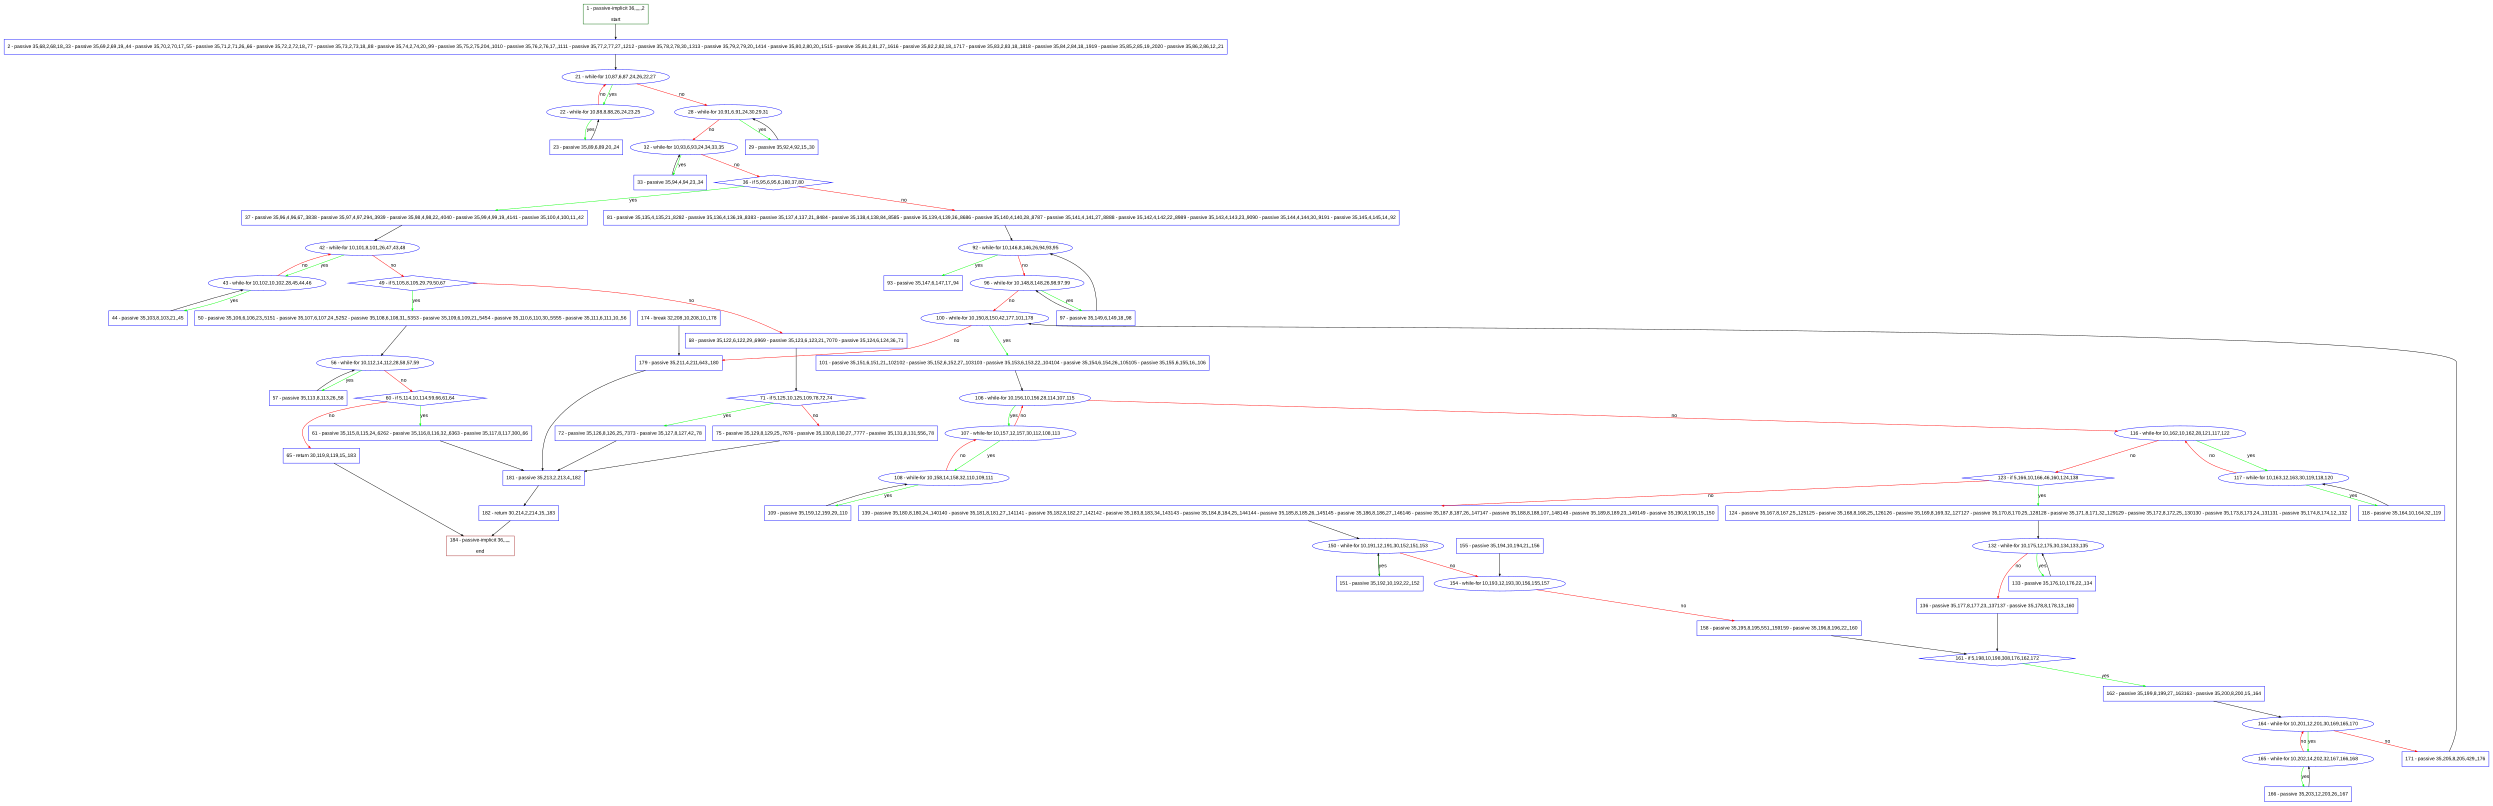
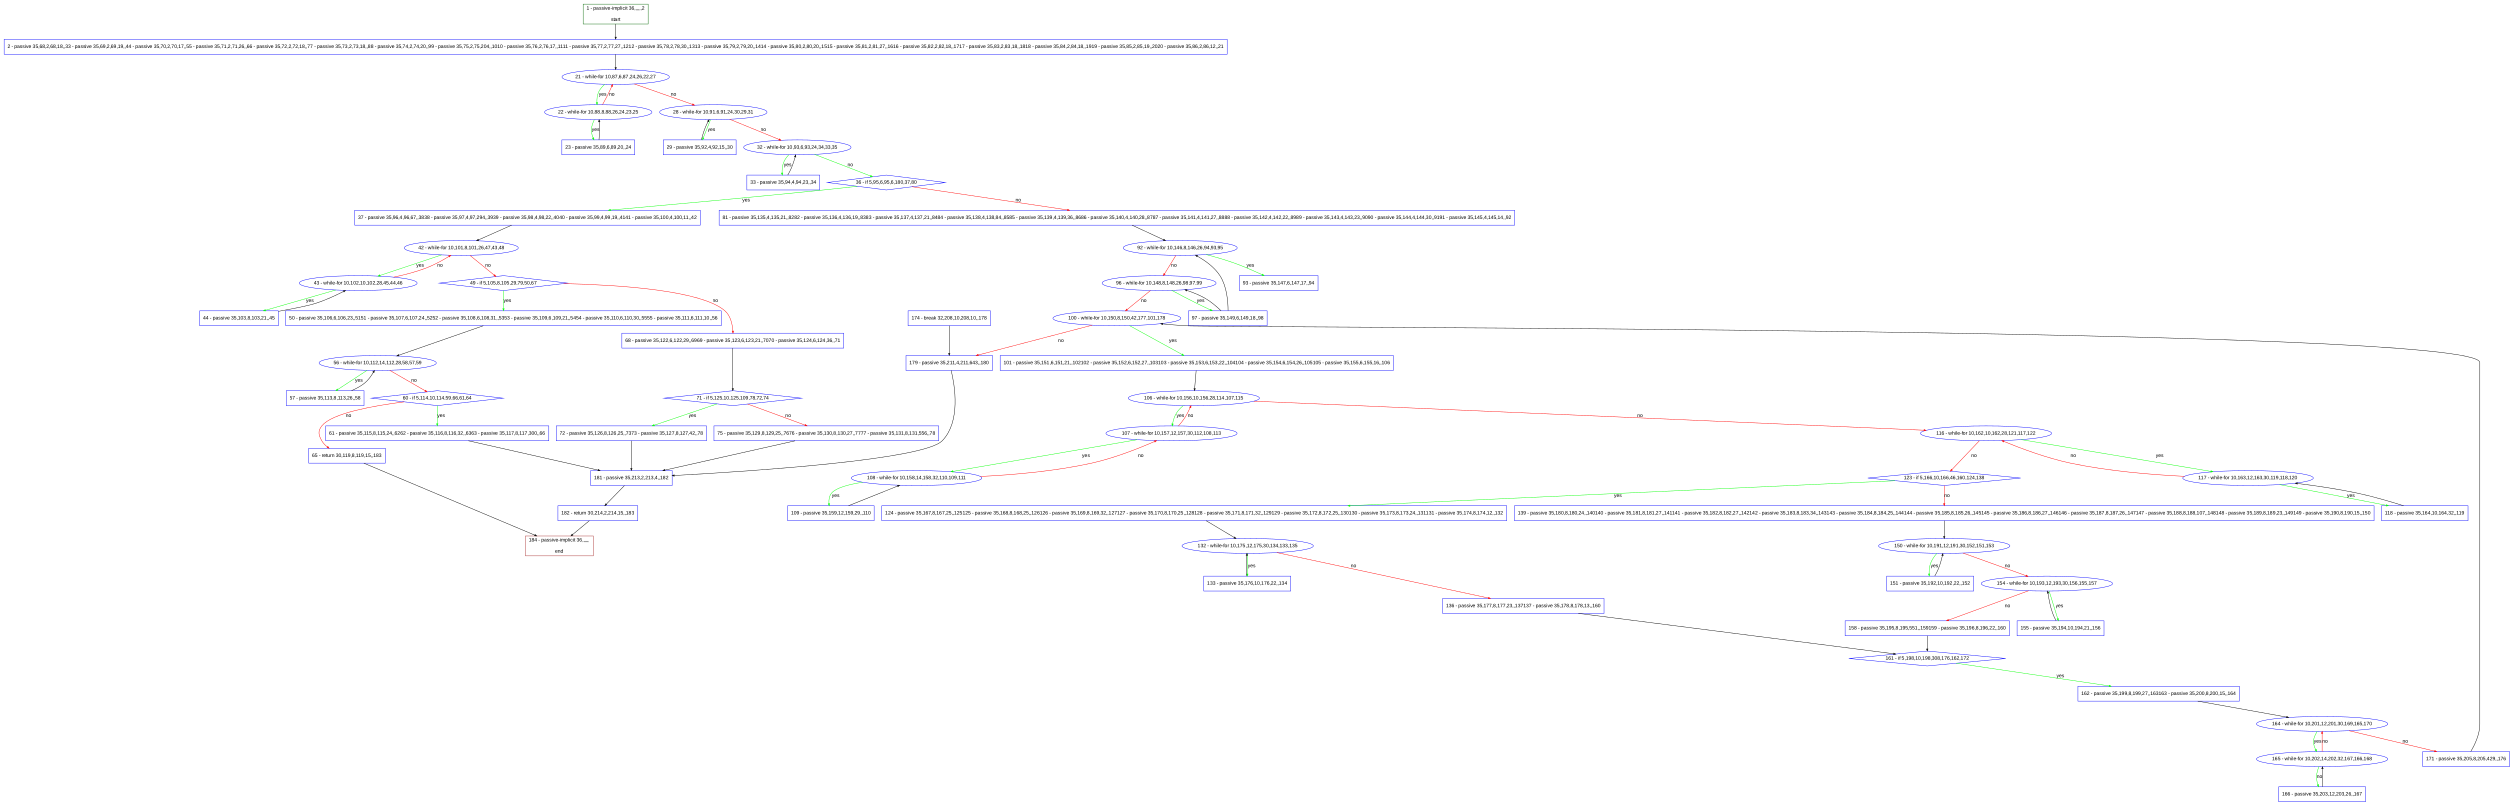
(729, 165) -> (843, 165)
none -> (2053, 605)
(2305, 777) -> (2320, 777)
